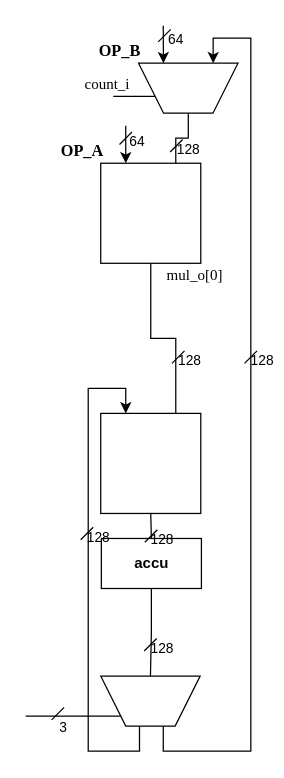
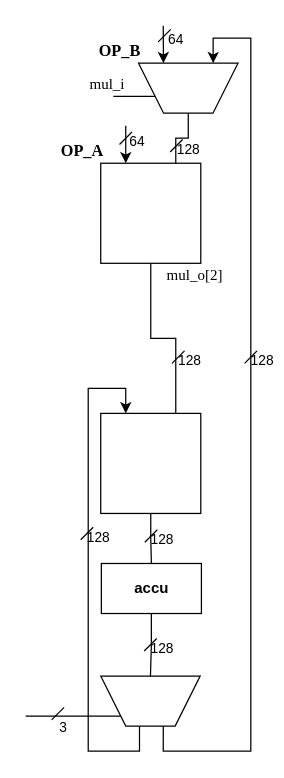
(108, 84) -> (108, 84)
(195, 276) -> (195, 276)
(151, 563) -> (151, 588)
